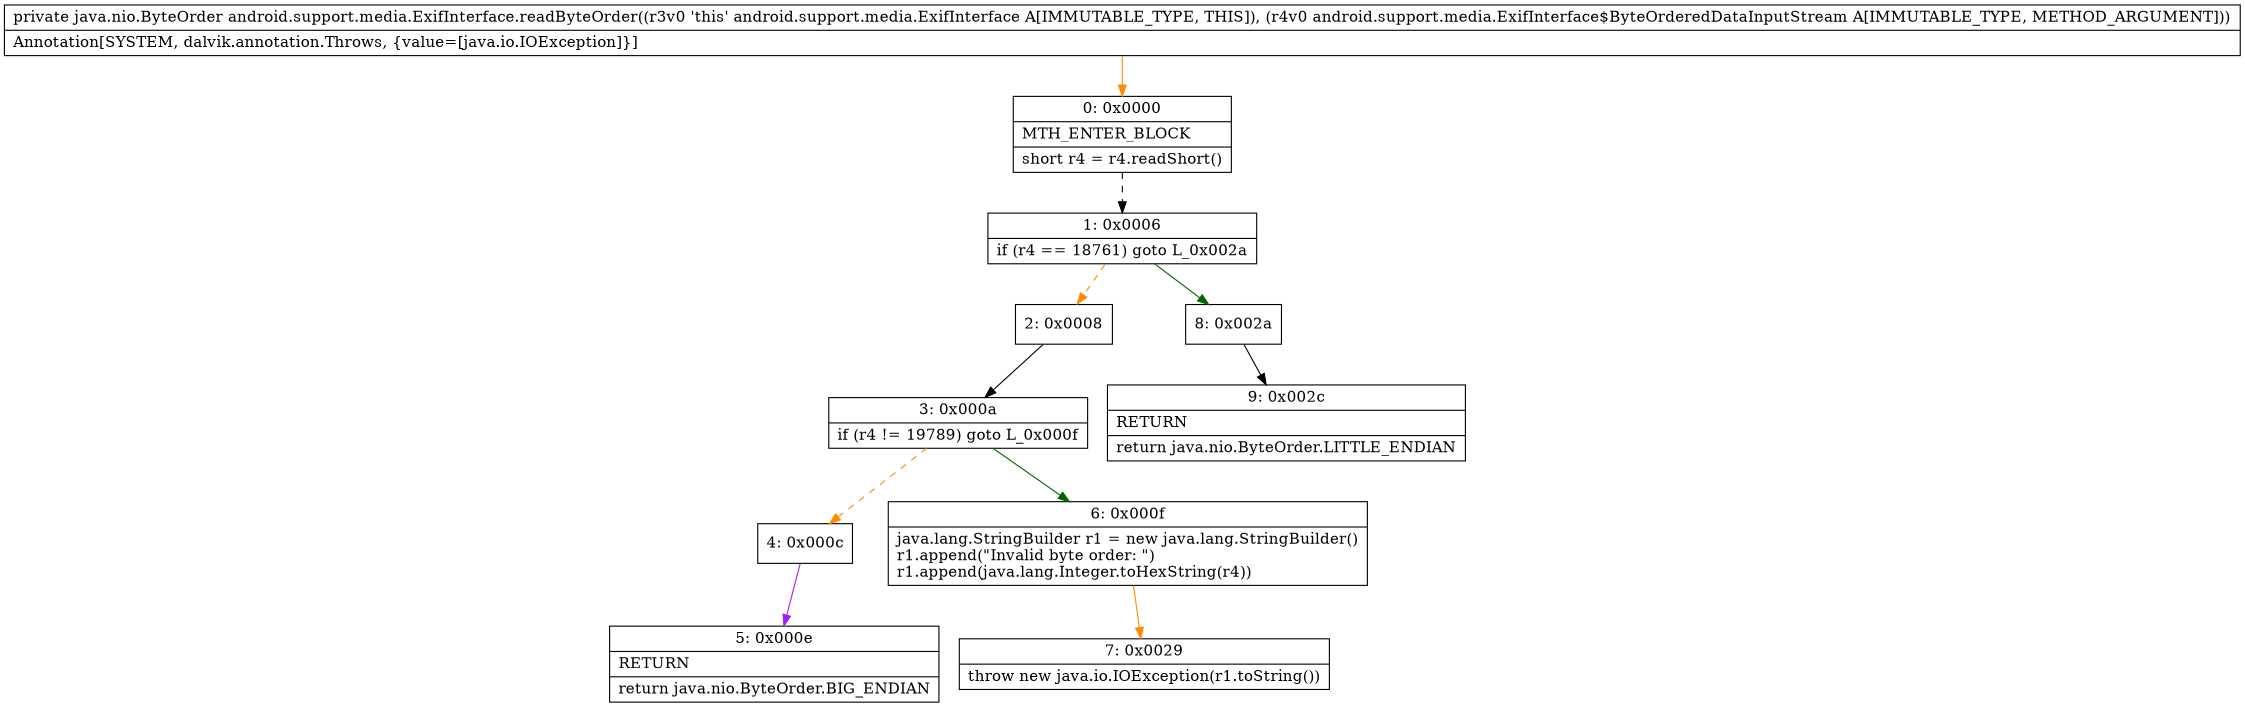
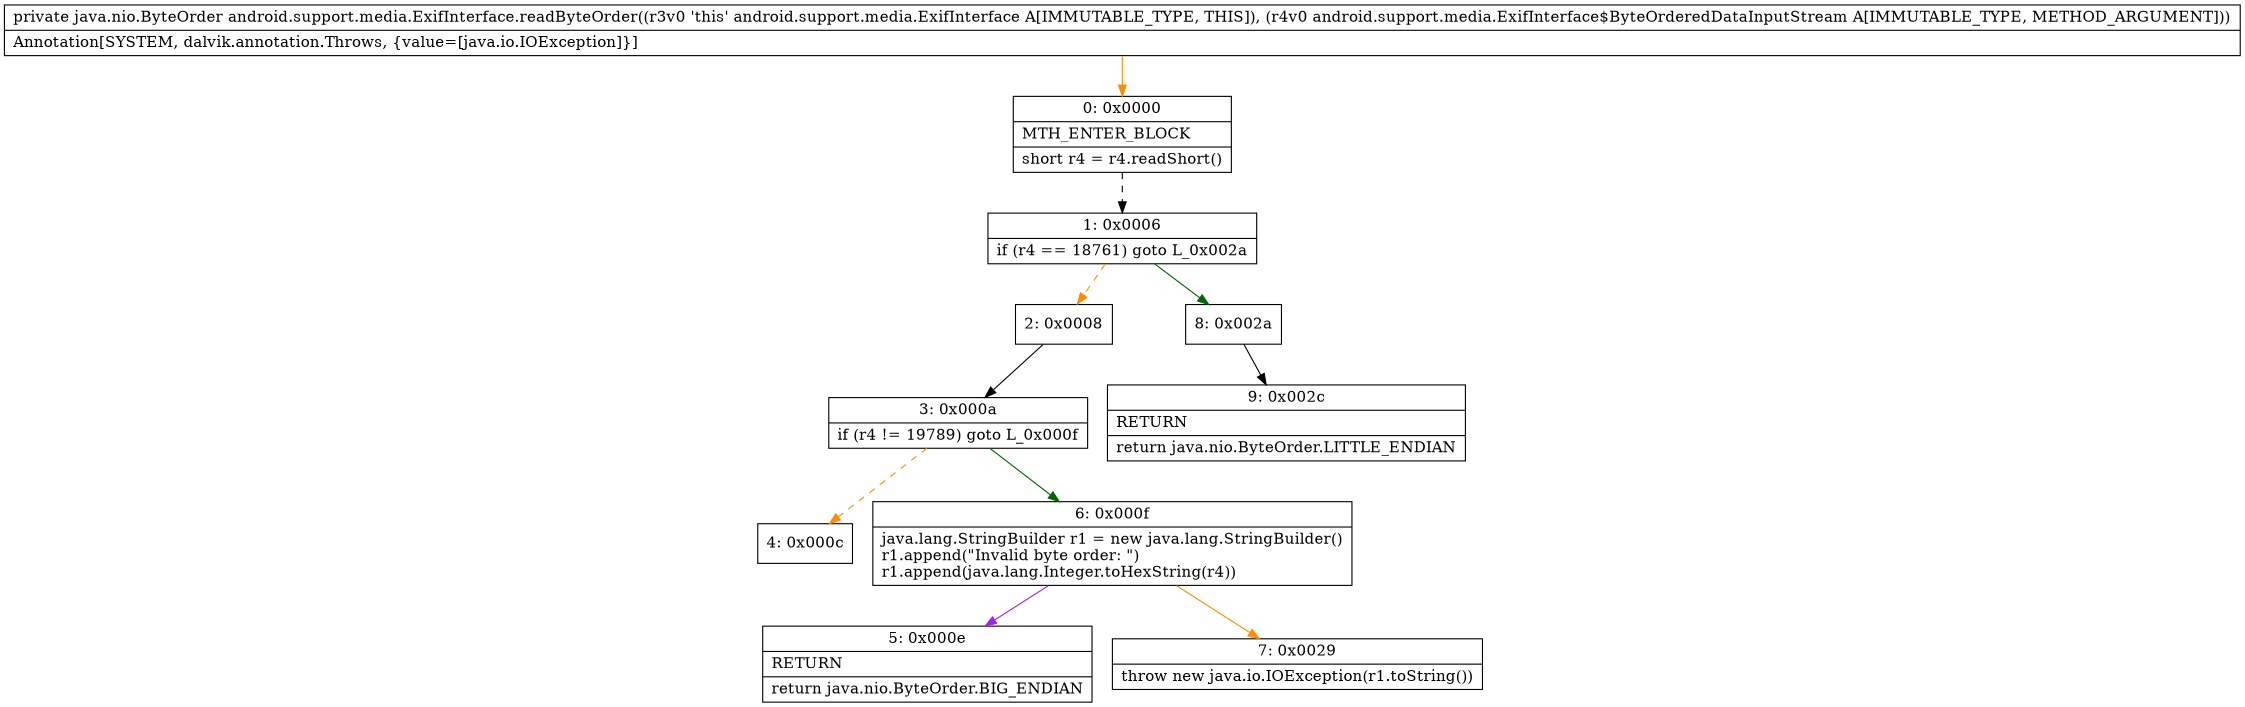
(793, 589) -> (1021, 603)
